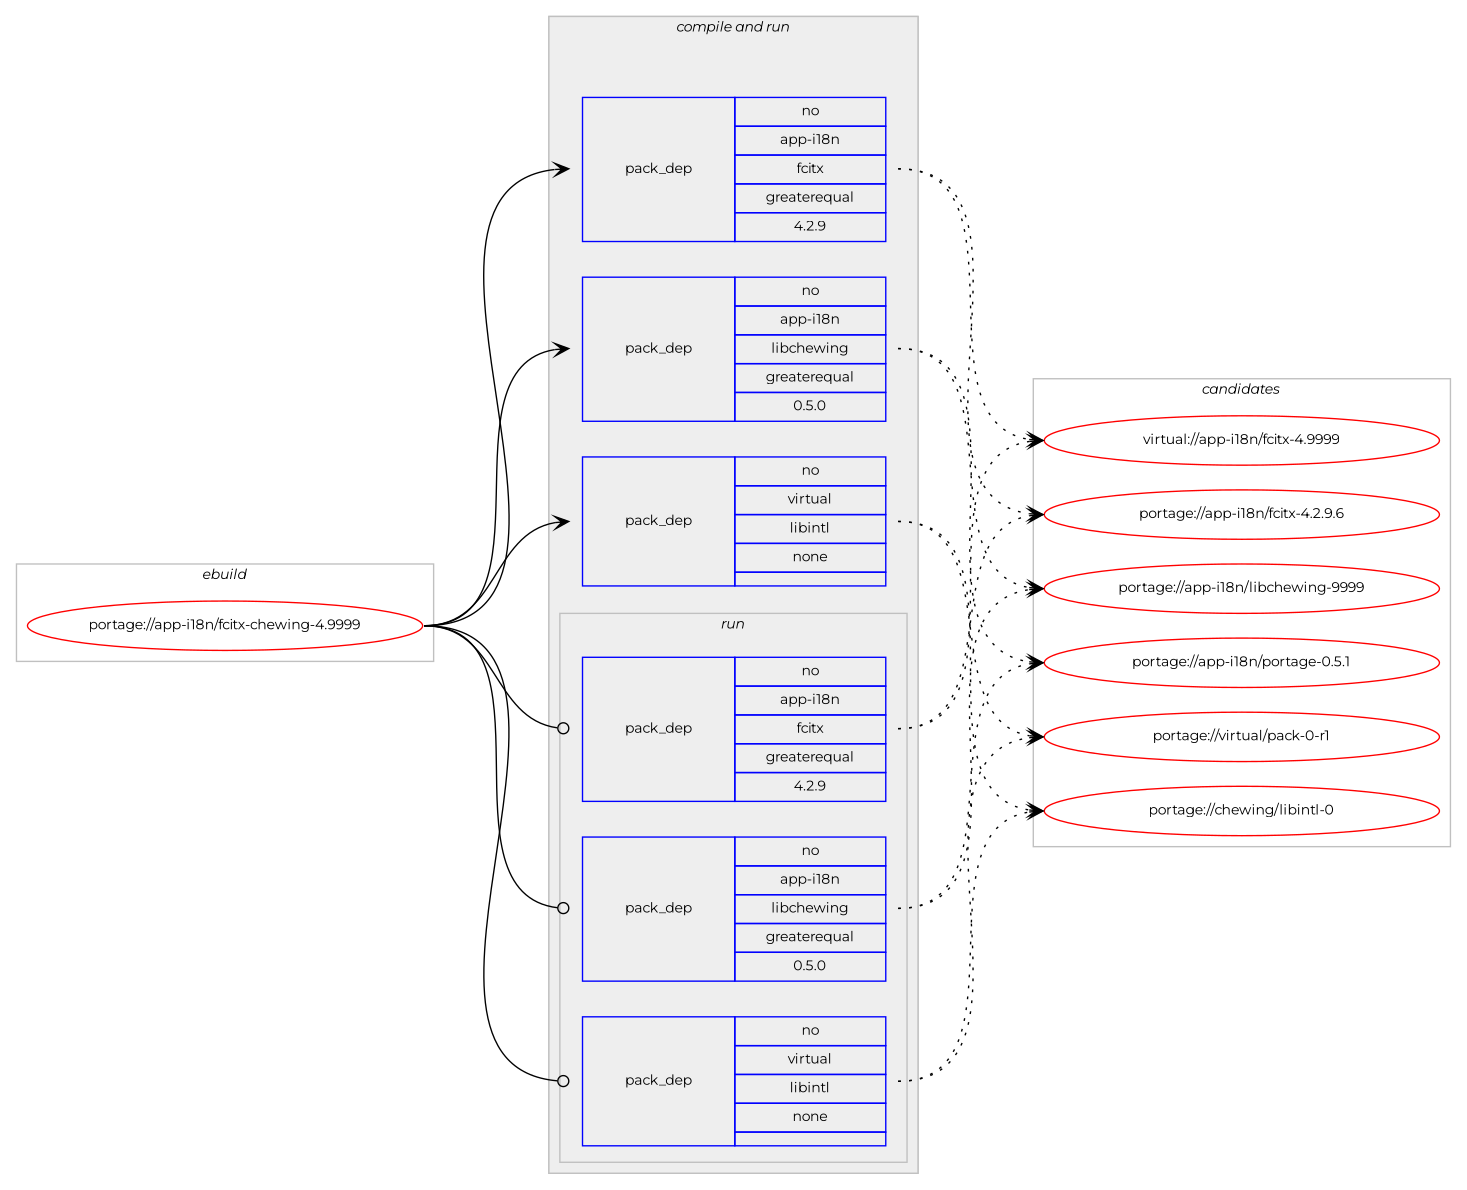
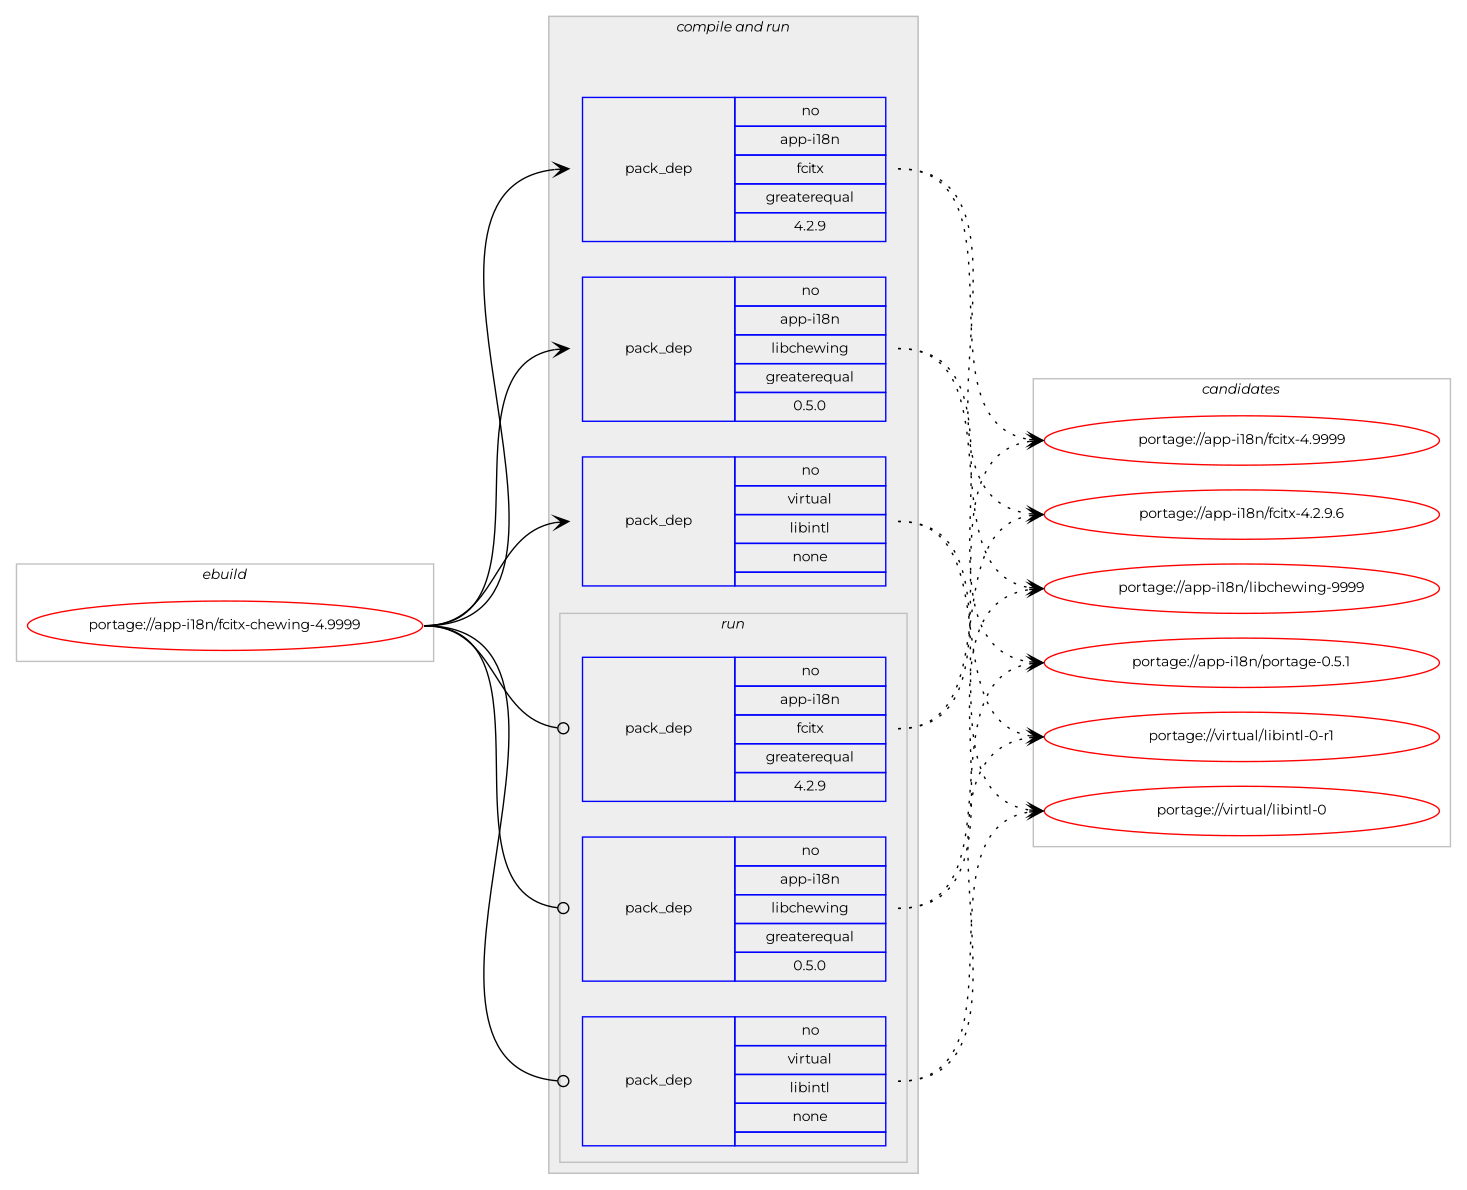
(1242, 440) -> (1242, 440)
(1242, 737) -> (1242, 737)
(1242, 811) -> (1242, 811)
